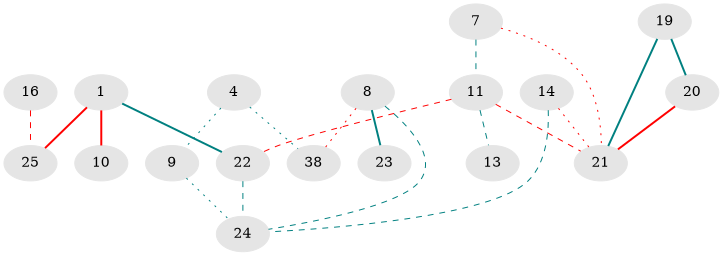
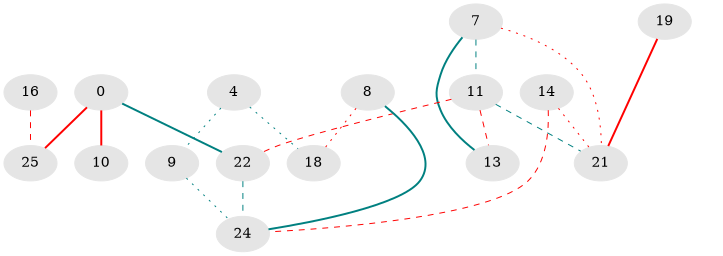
(101, 92) -> (101, 92)
(633, 92) -> (633, 92)
(692, 92) -> none
none -> (437, 94)
(484, 128) -> (484, 128)
(538, 128) -> (538, 128)
(314, 163) -> (314, 163)
(384, 163) -> none
(390, 199) -> (390, 199)
(439, 213) -> (439, 213)
